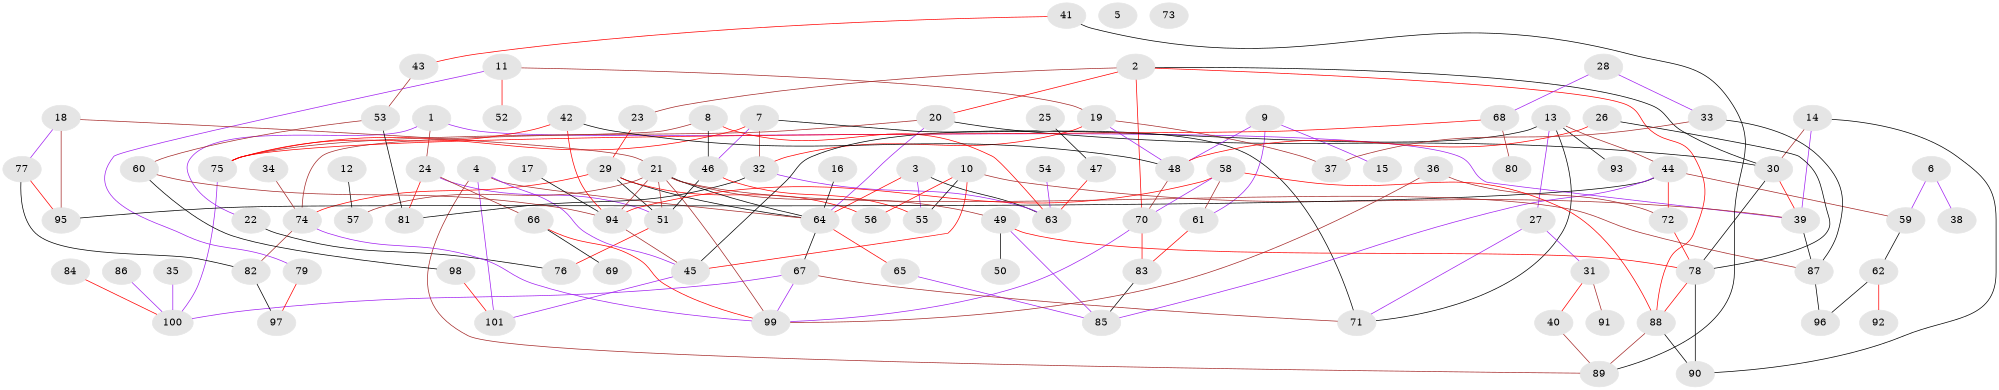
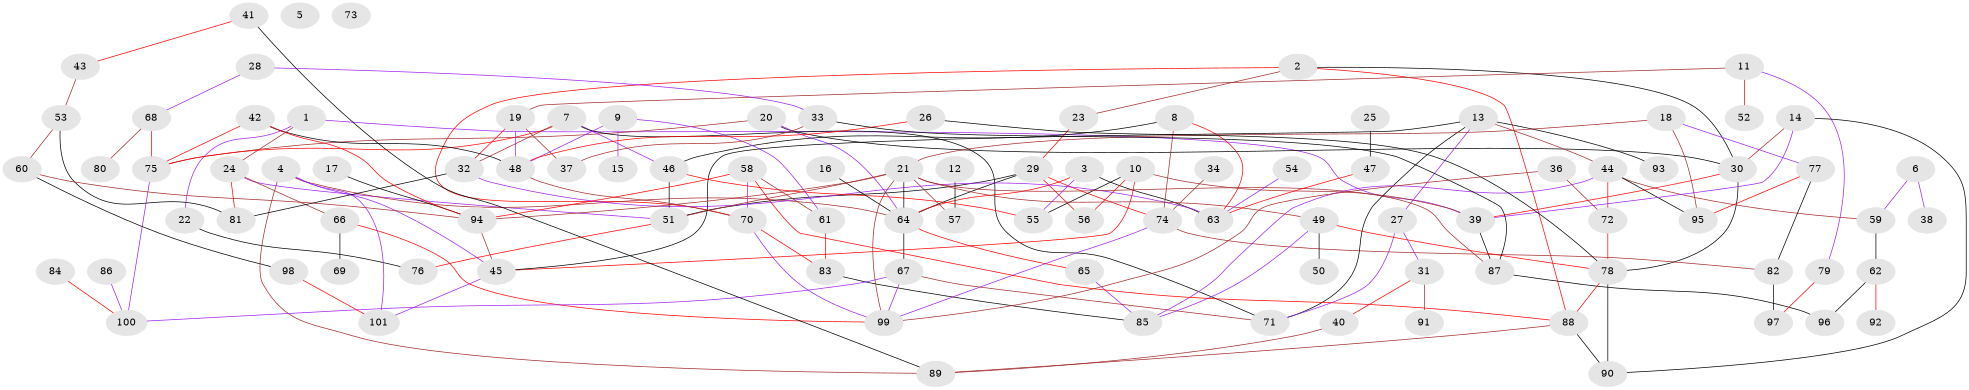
(1036, 92) -> none
(173, 272) -> none
